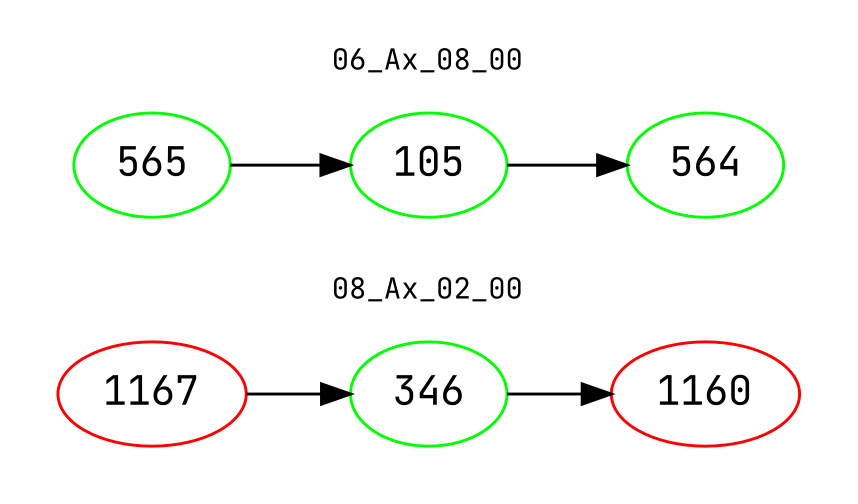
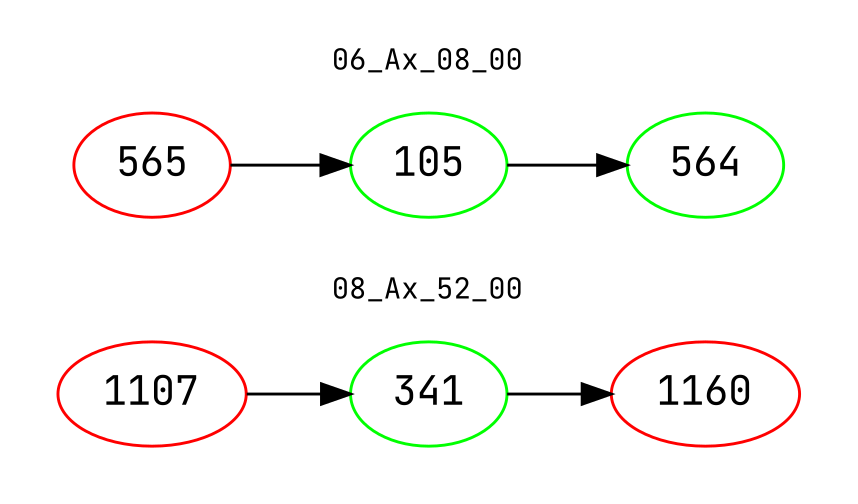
(152, 165) -> (152, 165)
(429, 291) -> (429, 291)
(152, 394) -> (152, 394)
(429, 394) -> (429, 394)
